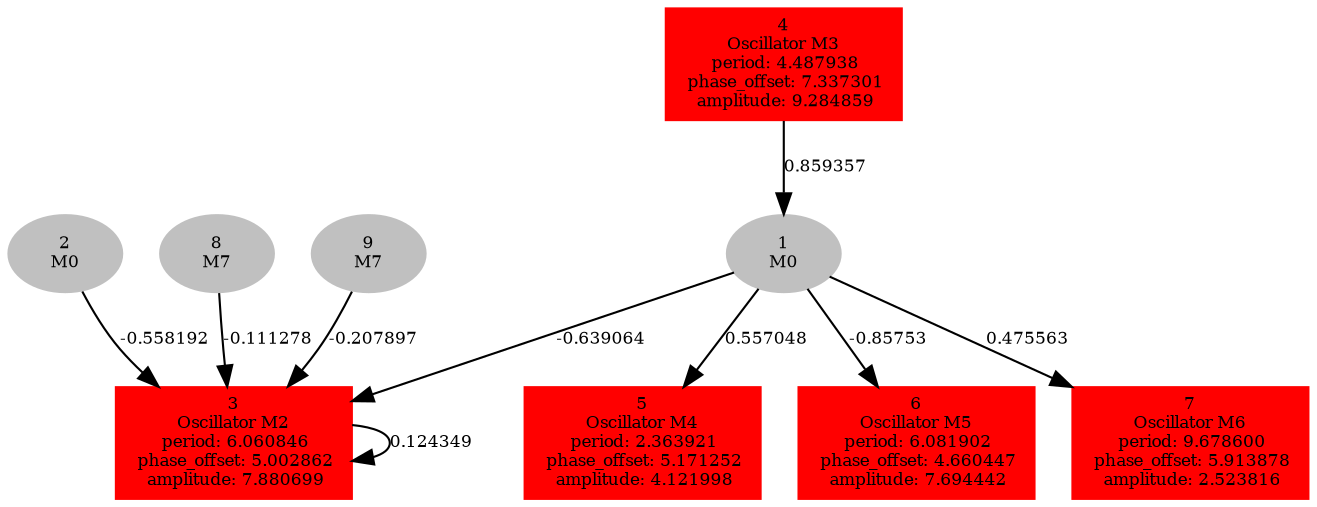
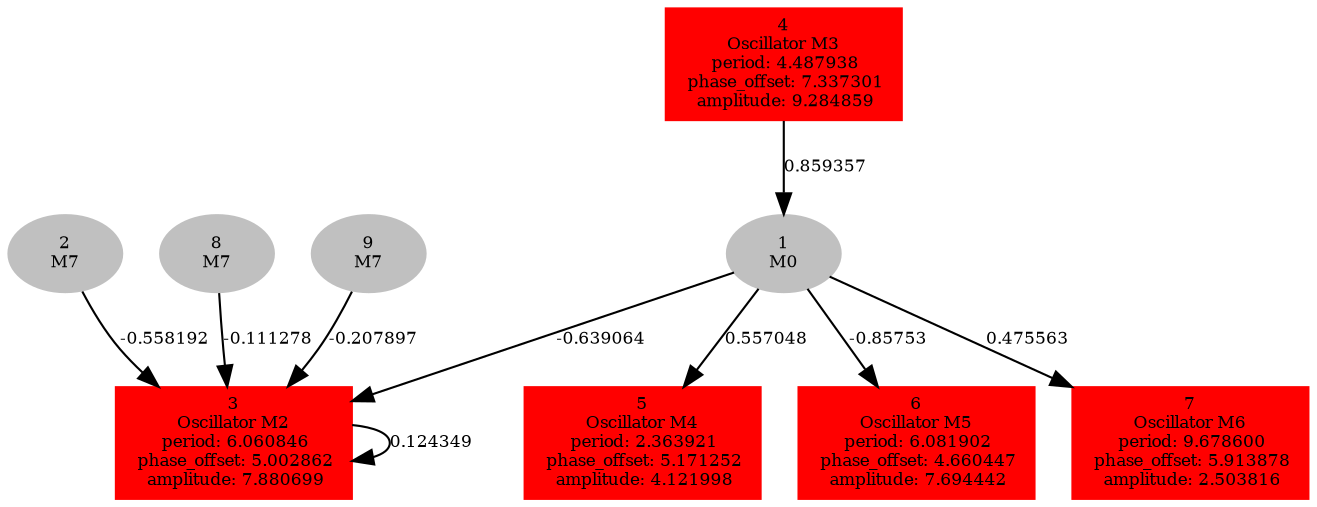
(65, 262) -> (65, 262)
(1190, 480) -> (1190, 480)
